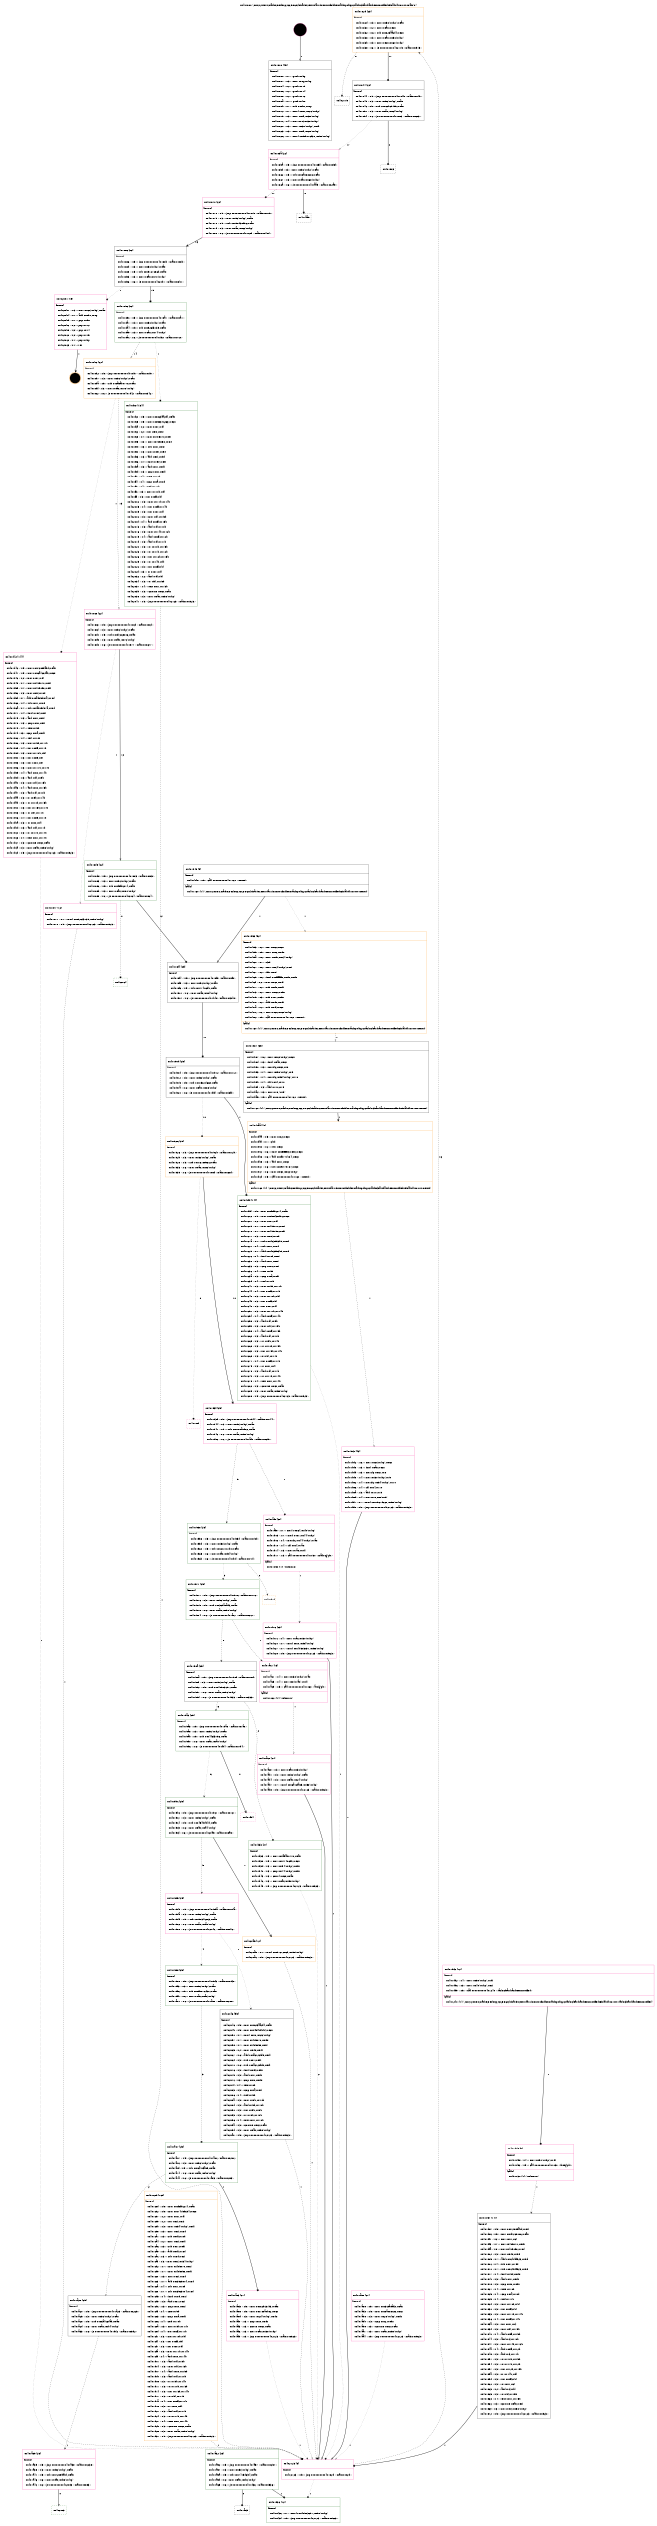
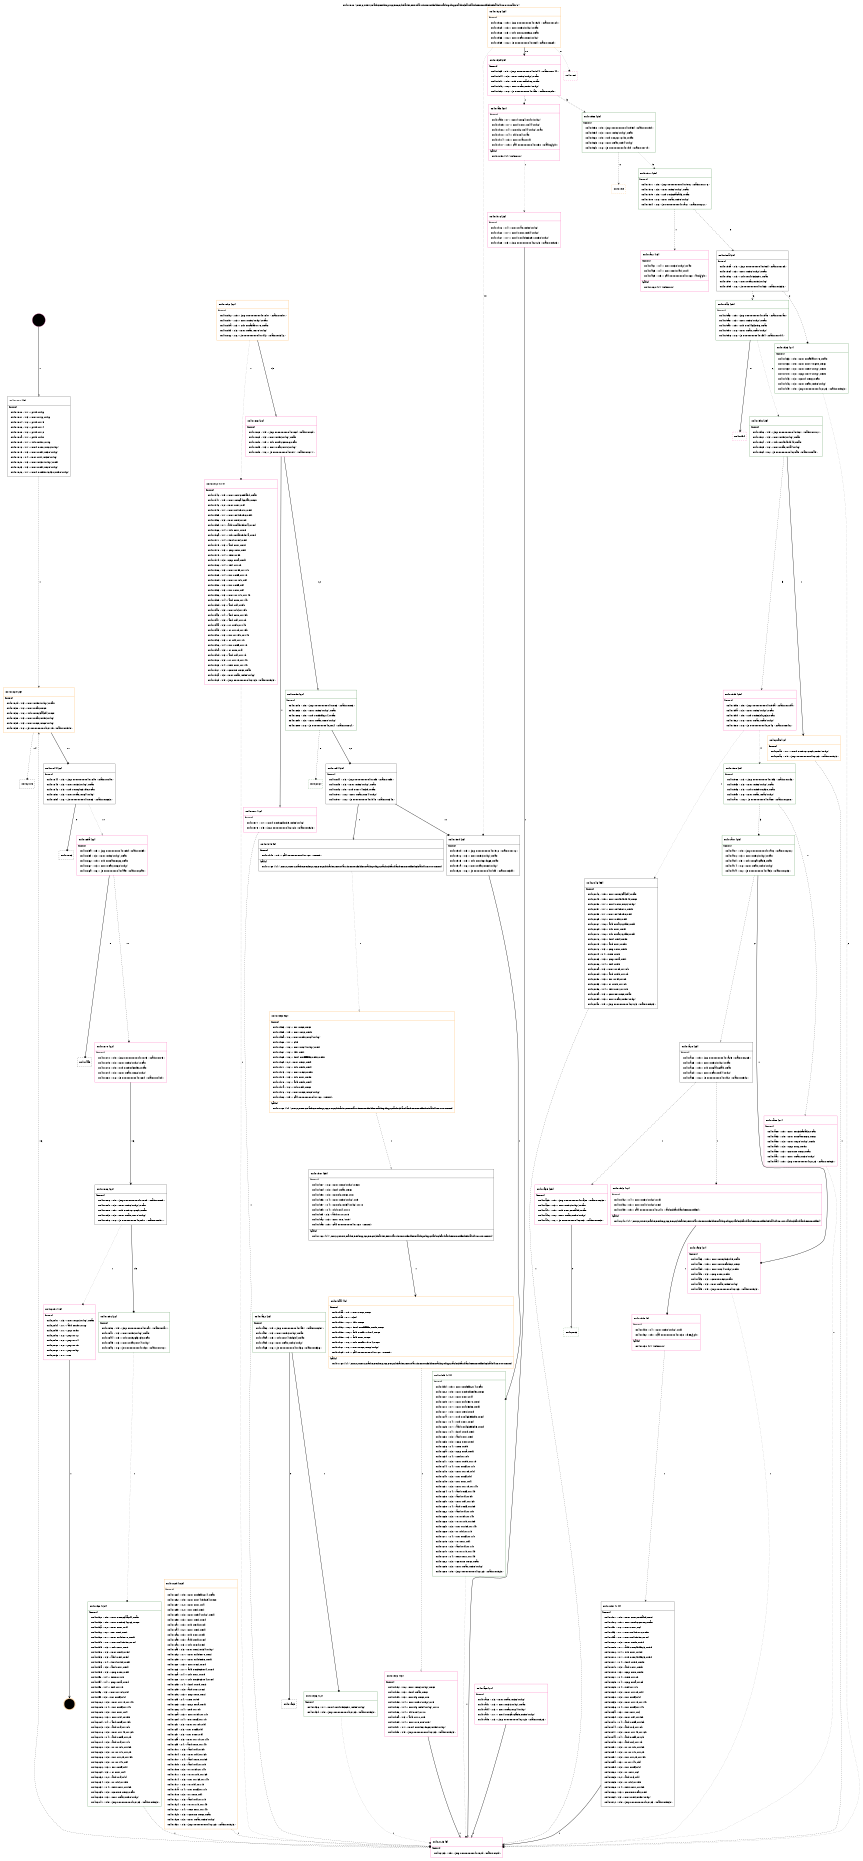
(356, 56) -> (35, 748)
(136, 349) -> none
(118, 503) -> (267, 378)
none -> (39, 581)
(95, 775) -> (281, 631)
(242, 929) -> (356, 821)
none -> (816, 956)
(202, 1116) -> (483, 439)
none -> (716, 1132)
(294, 1727) -> none
(311, 2488) -> (361, 1799)
